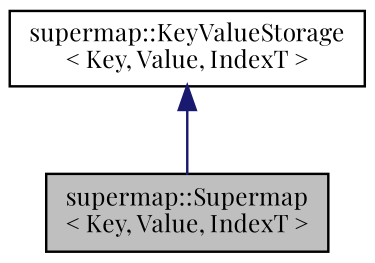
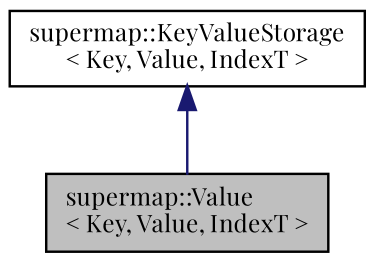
(187, 213) -> (187, 213)
